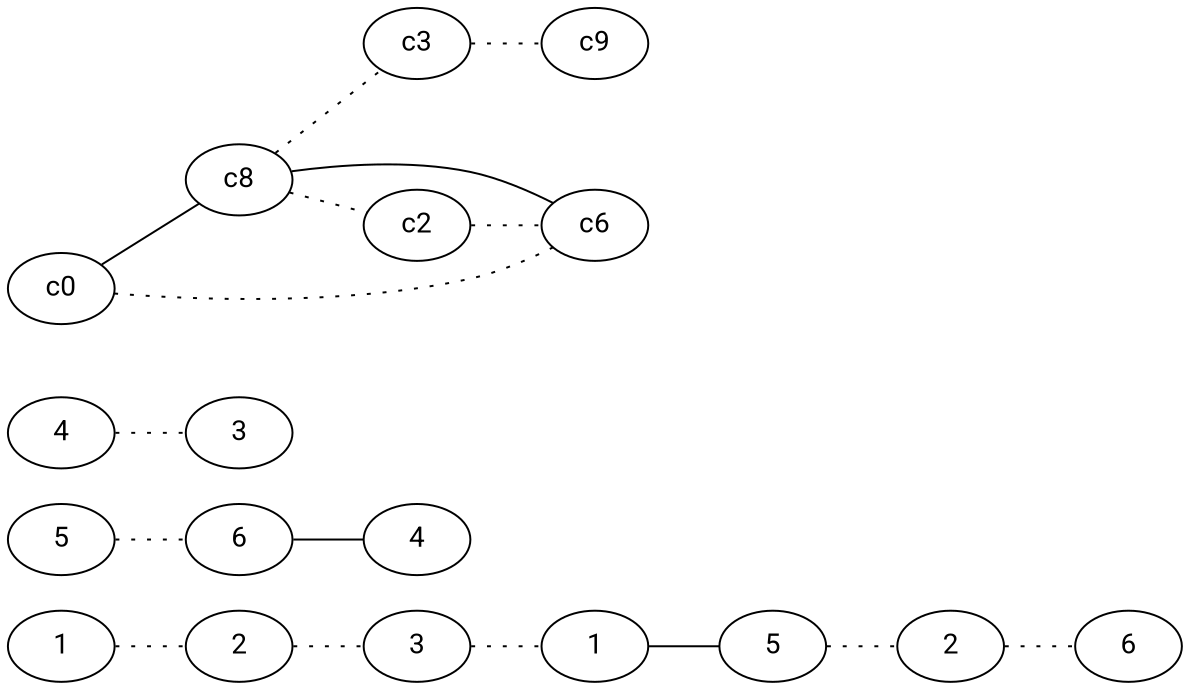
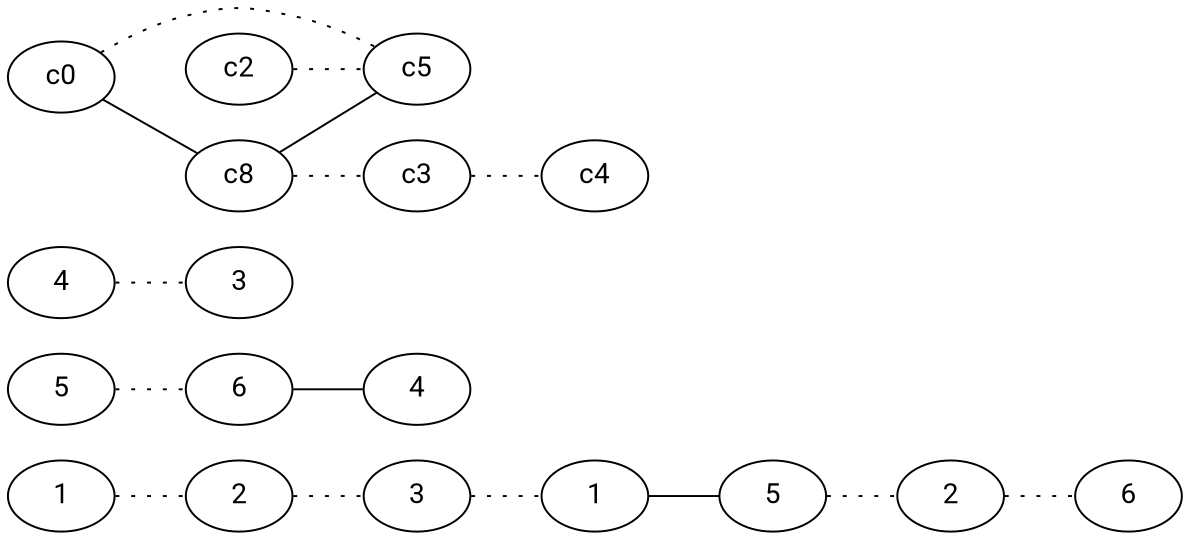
(595, 43) -> (595, 176)
(328, 203) -> none
(595, 225) -> (417, 69)
